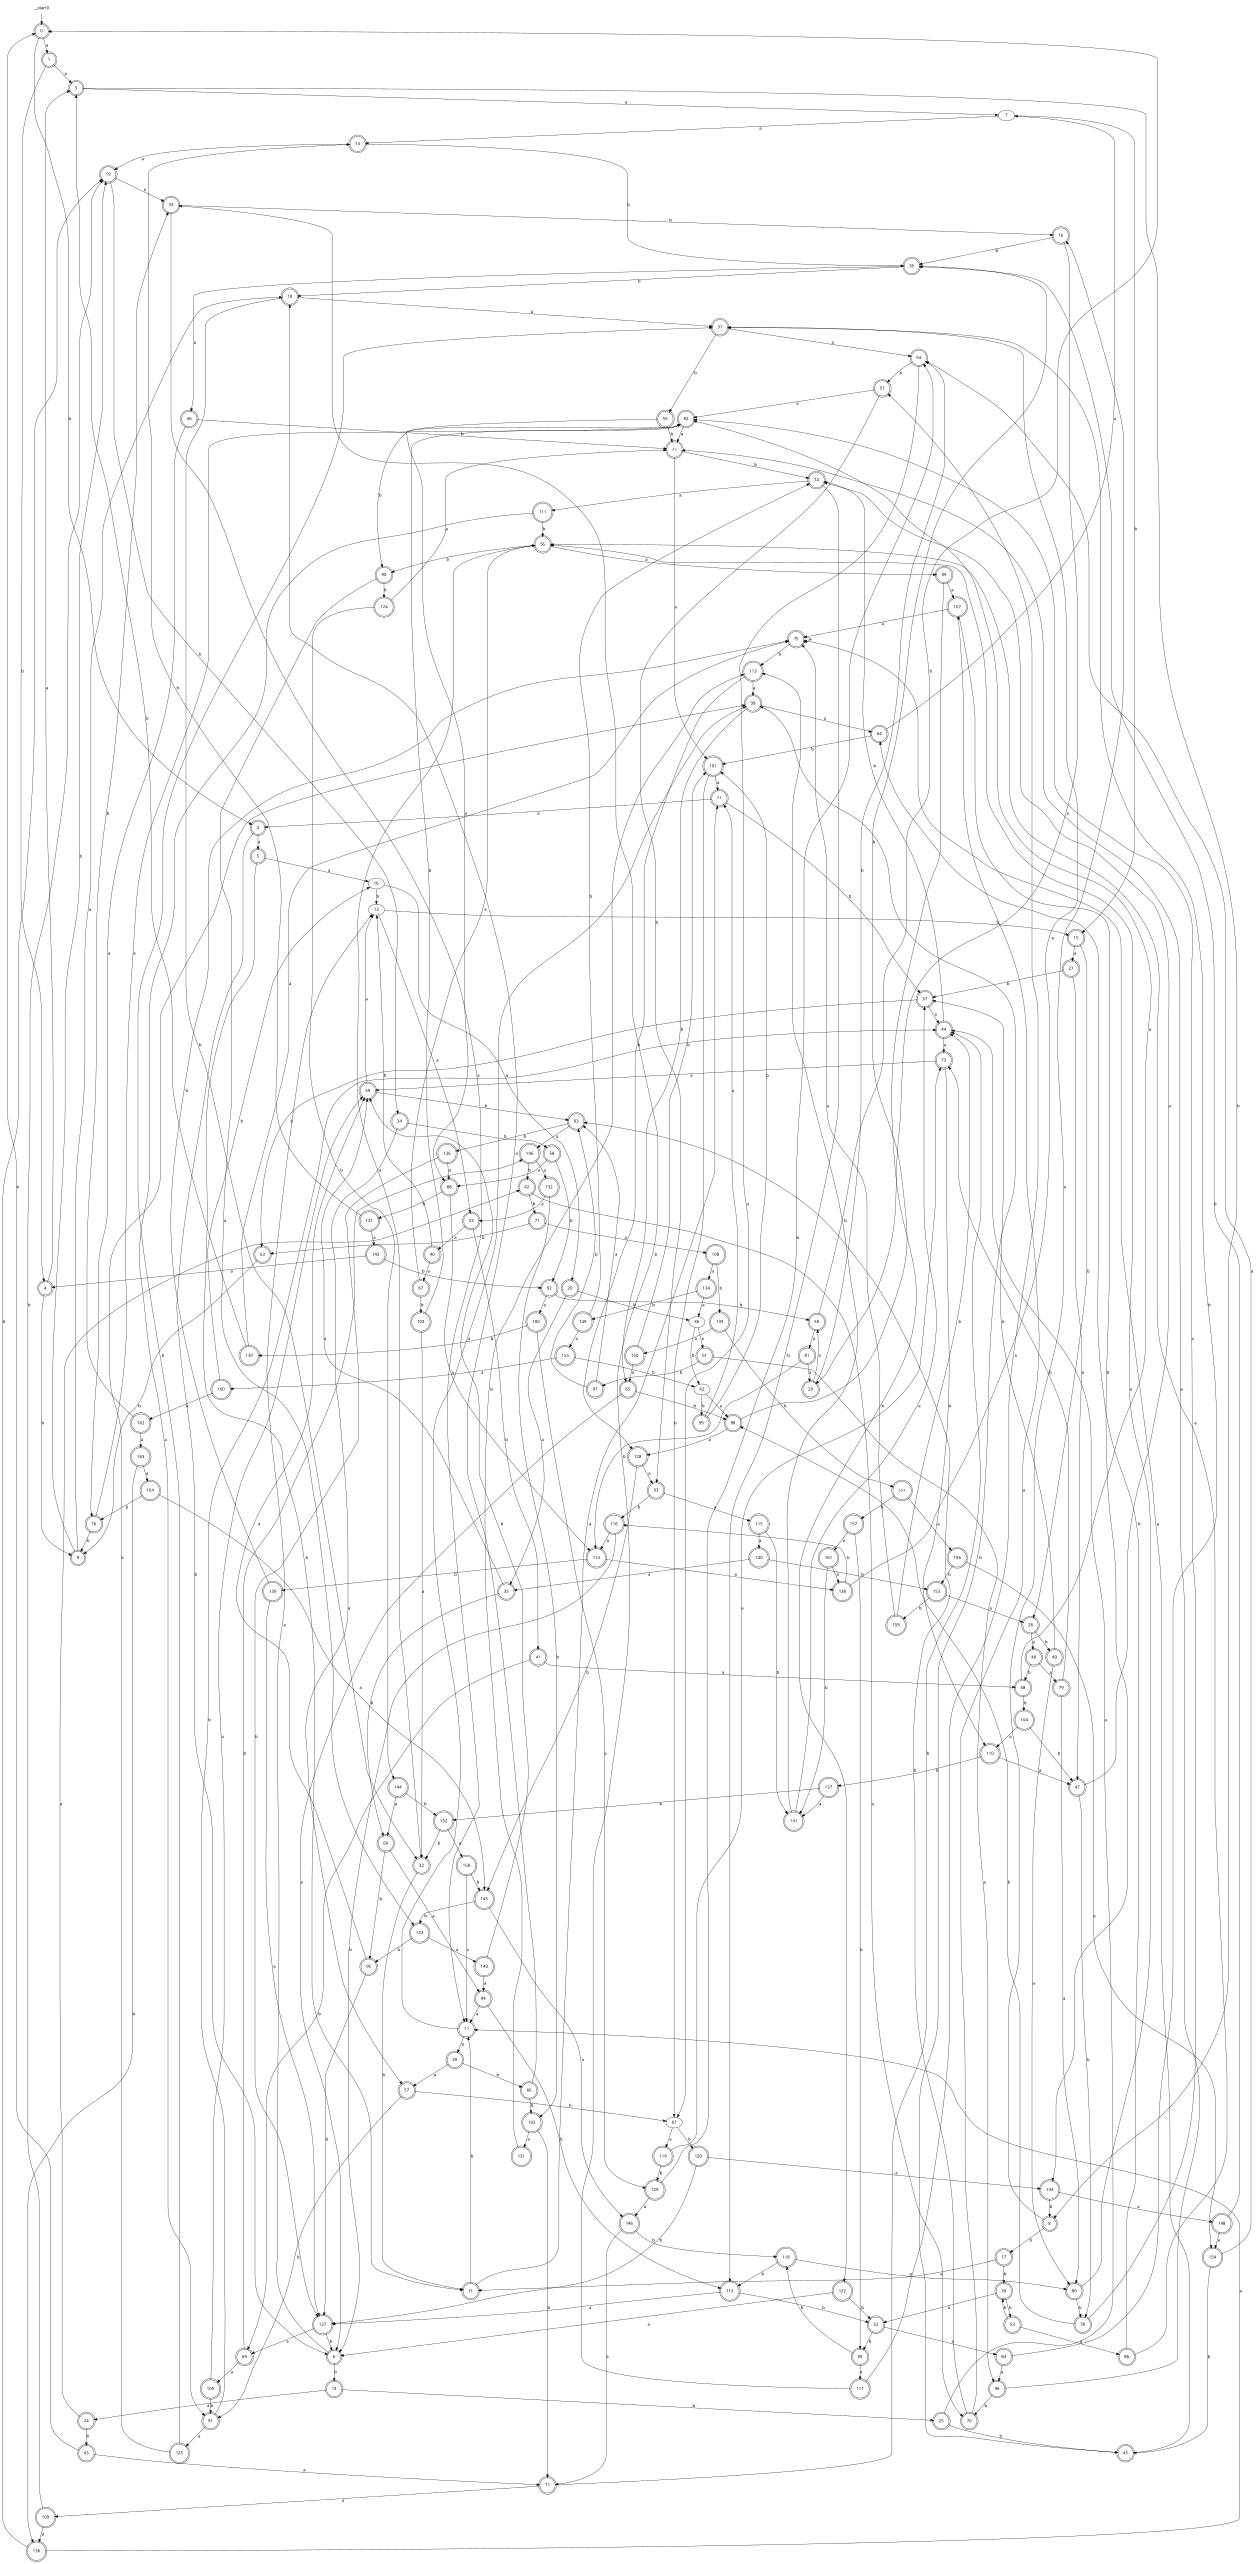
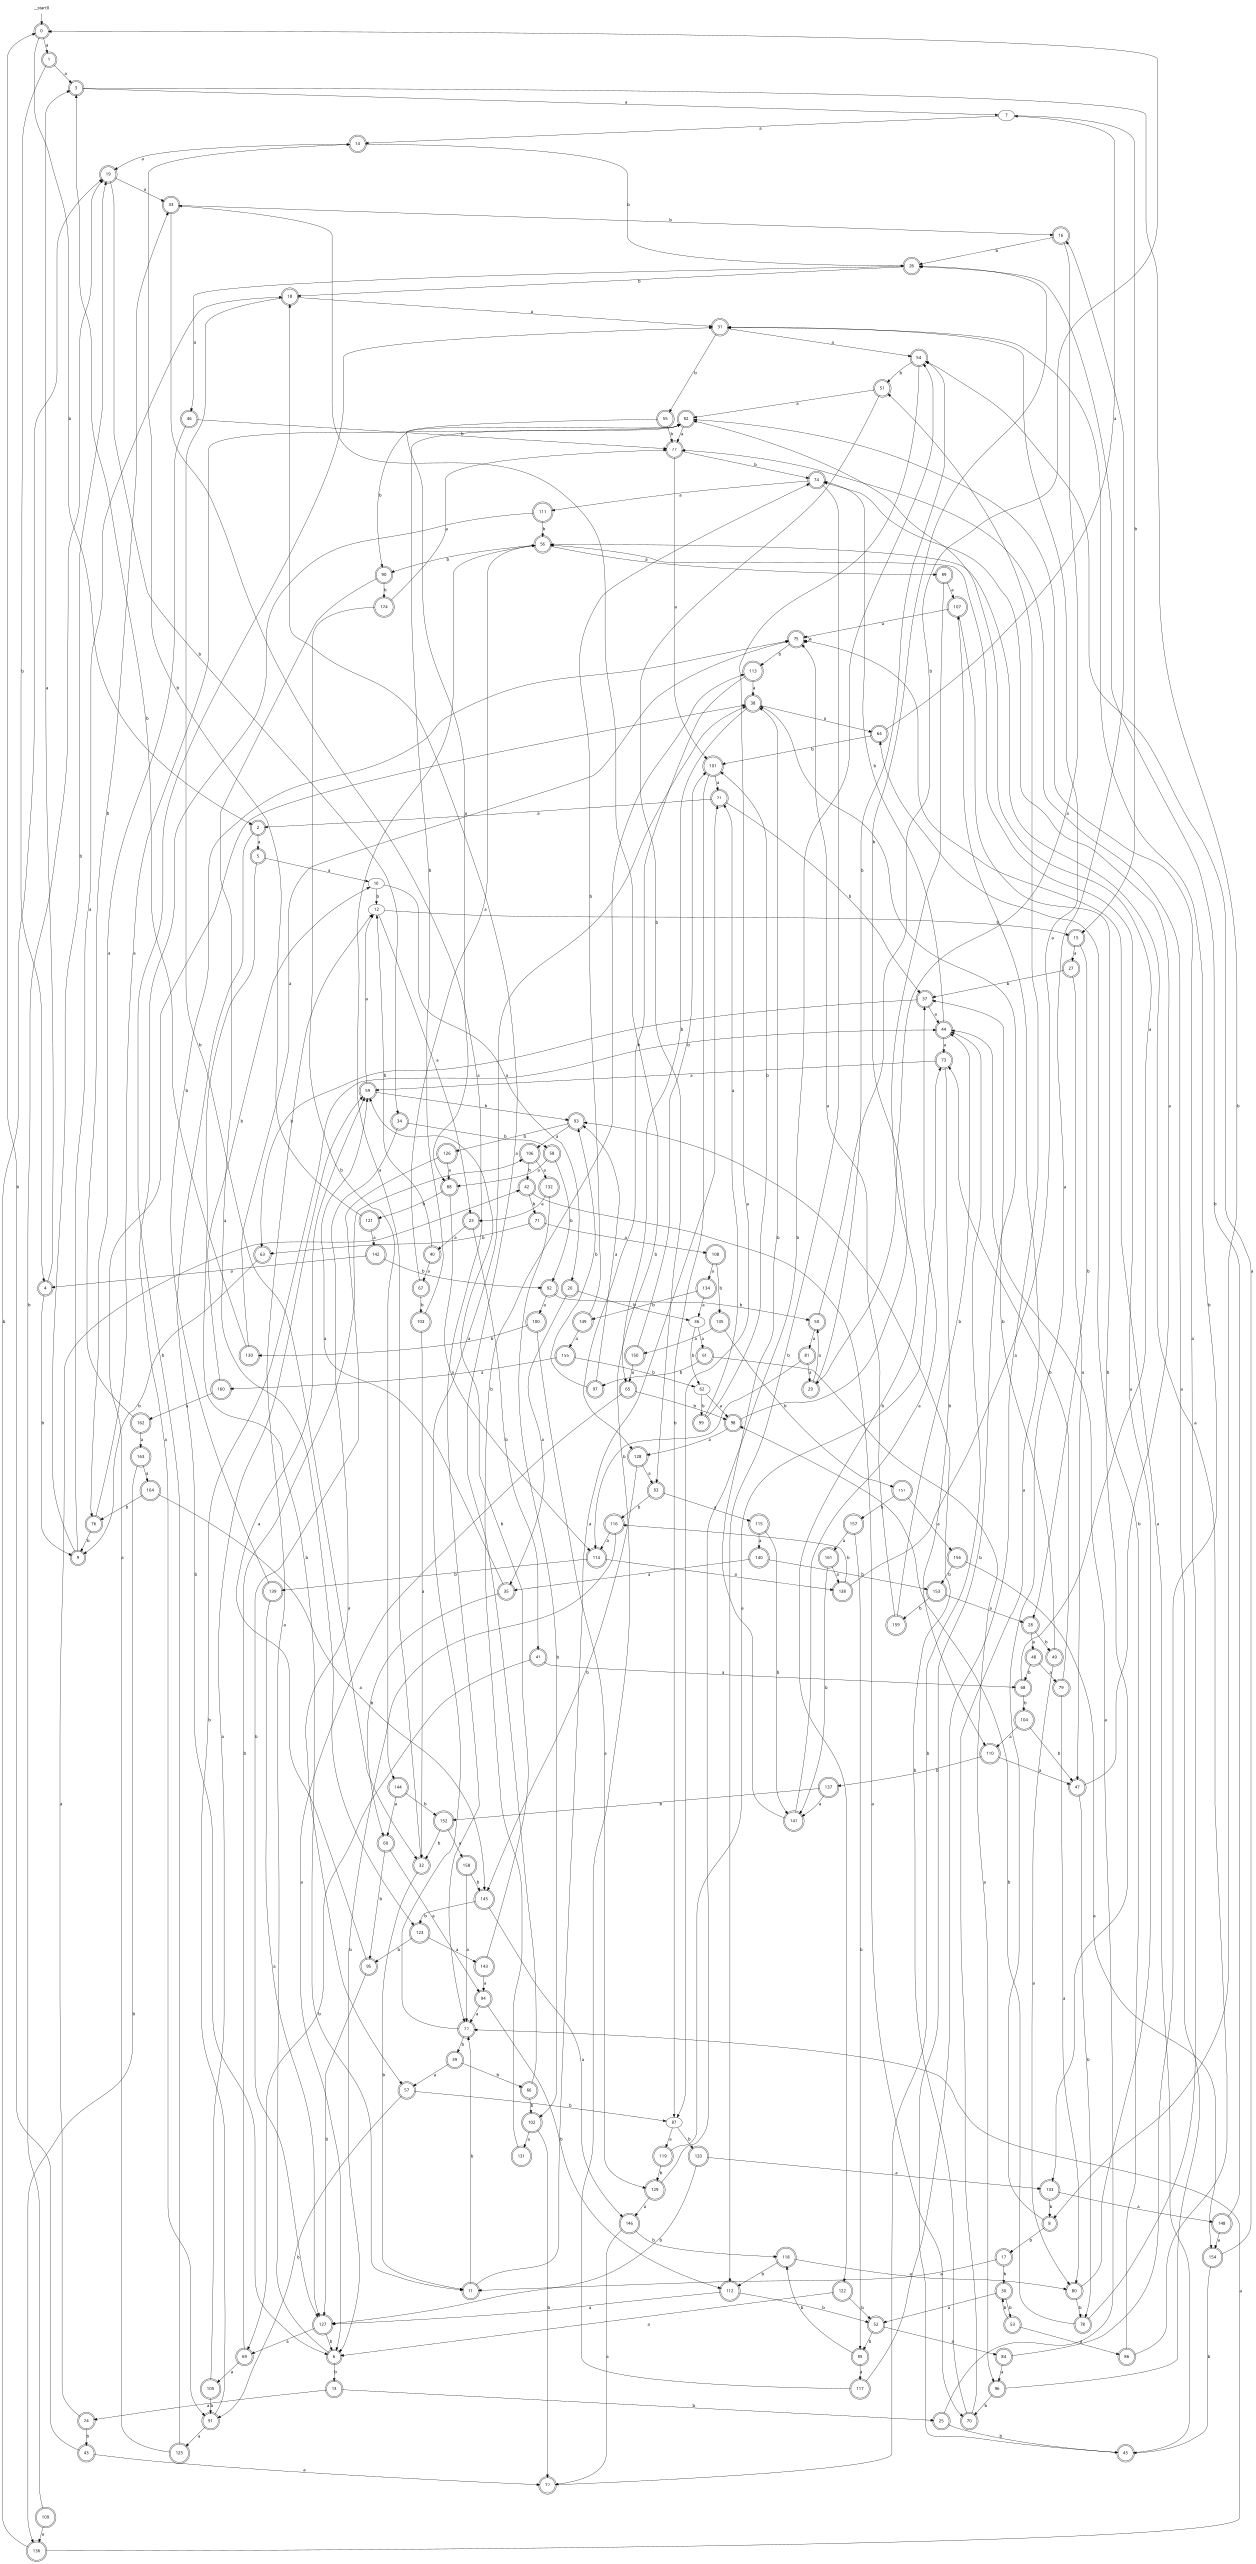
(845, 1240) -> (774, 1277)
(299, 2501) -> none
